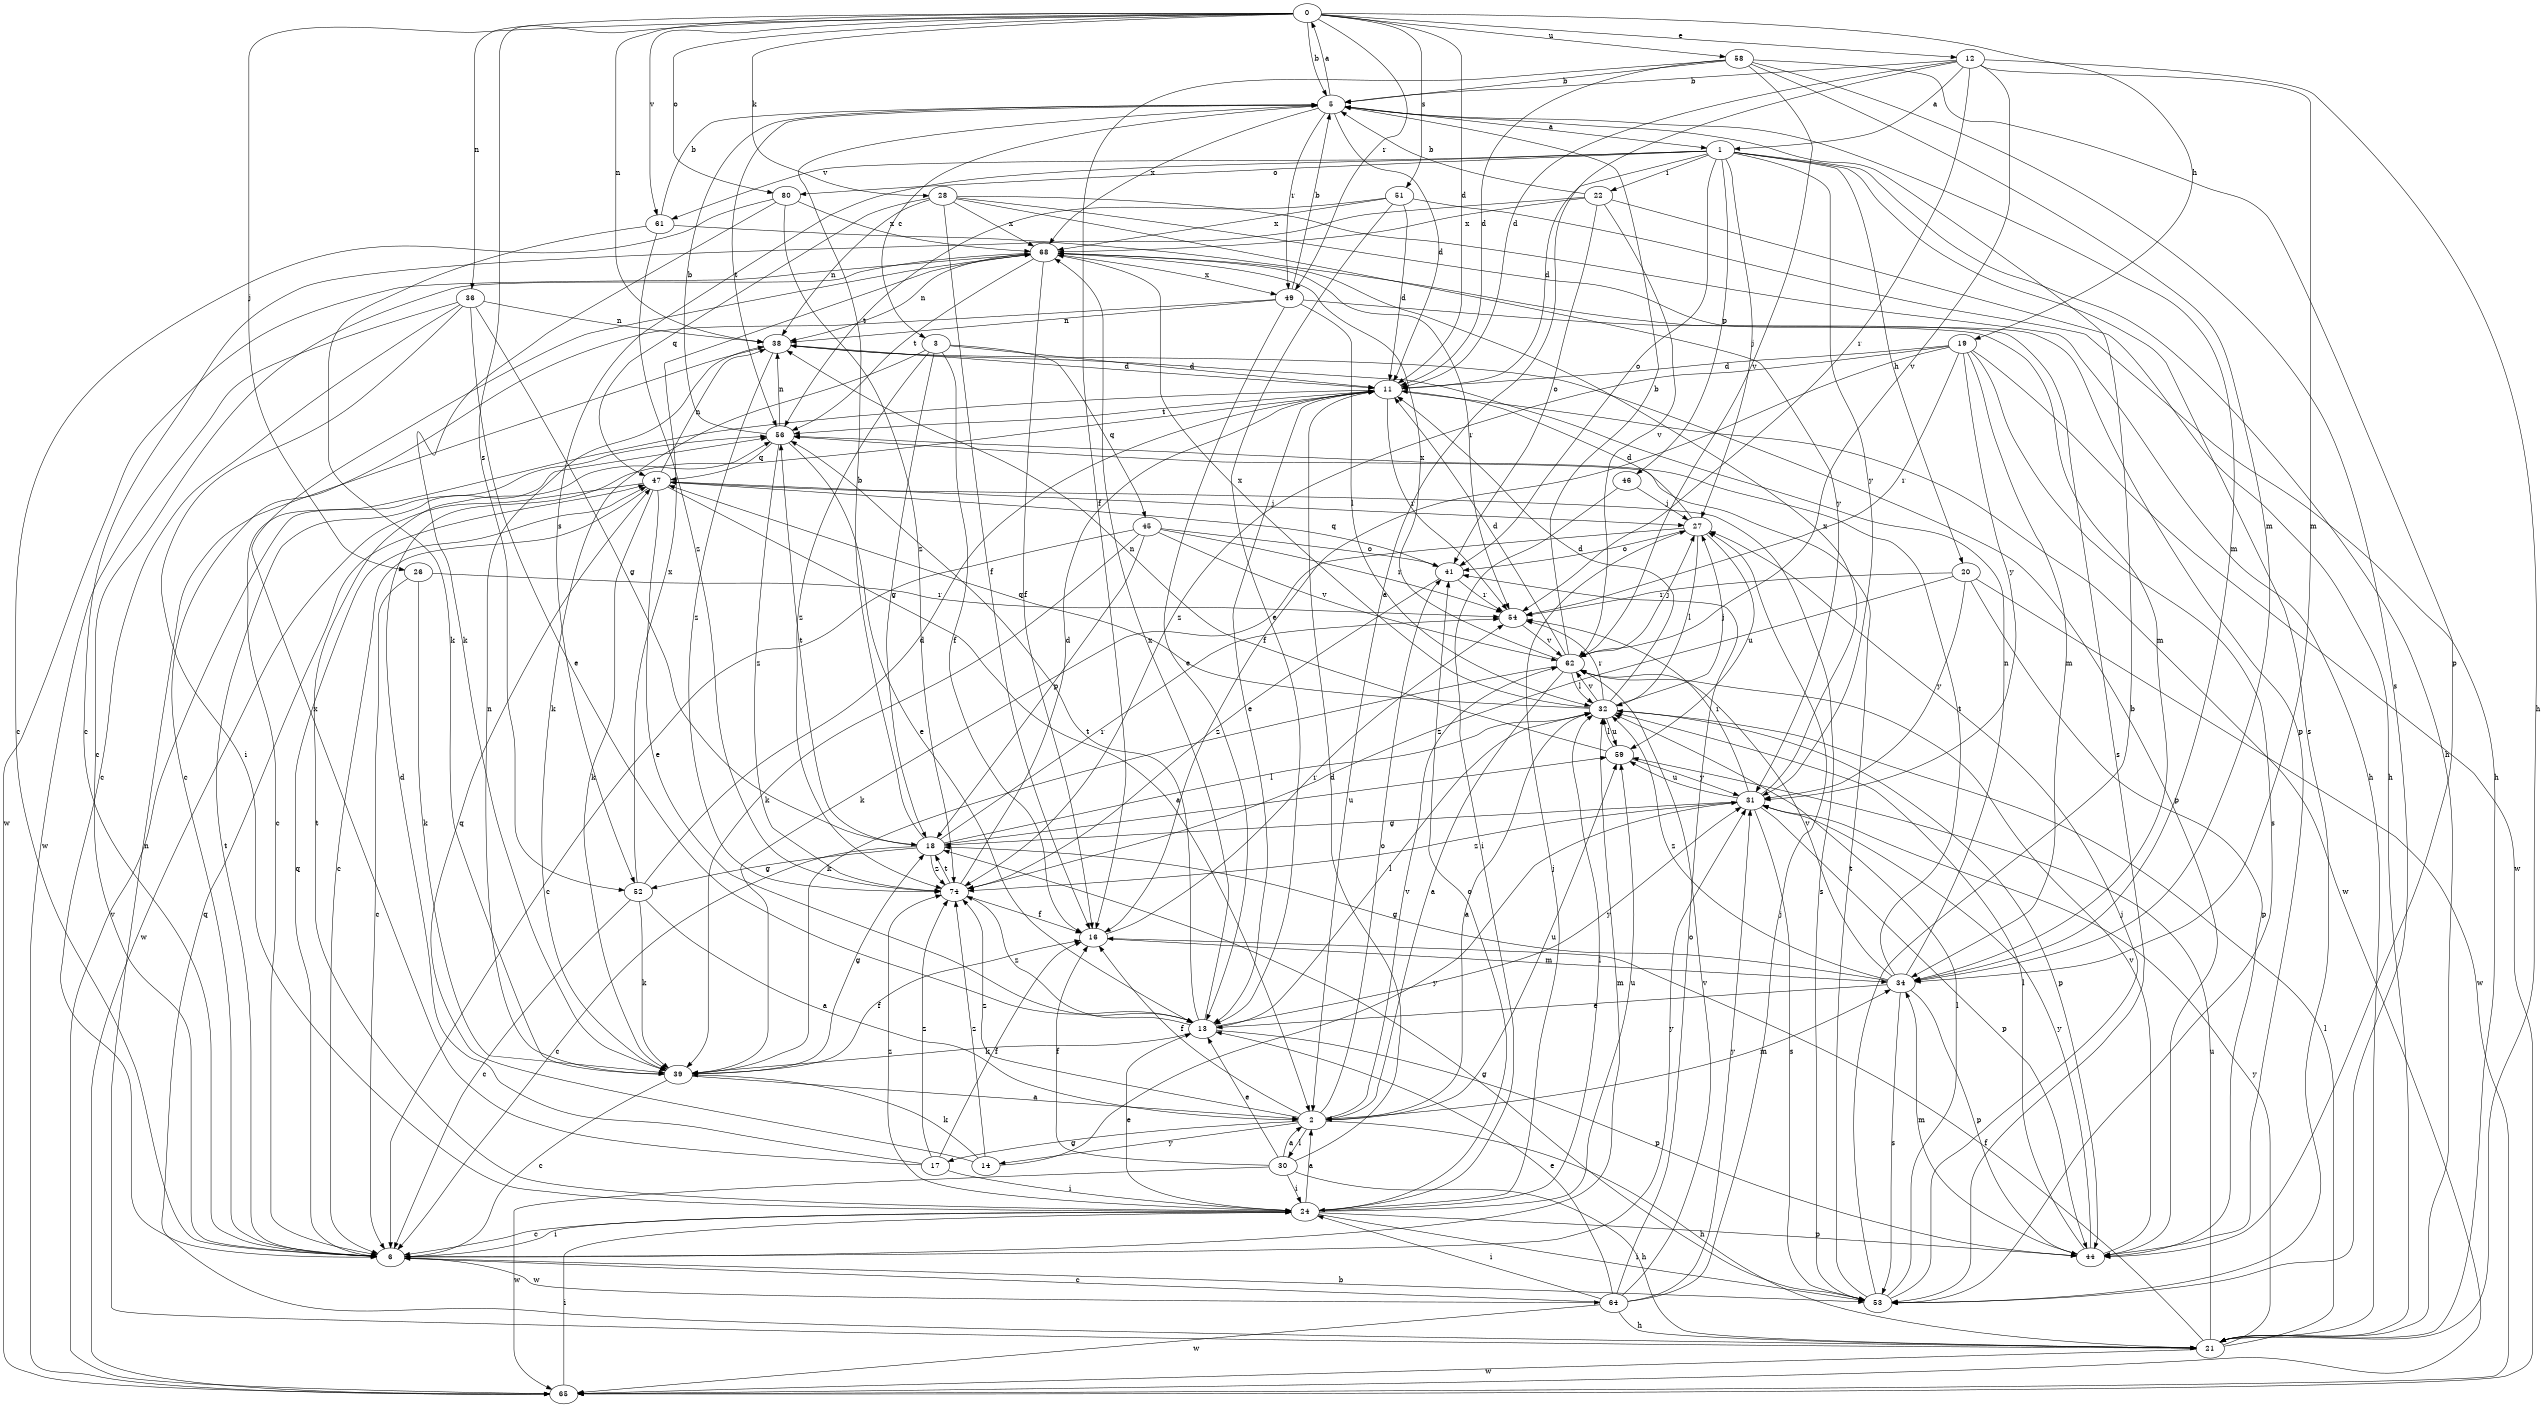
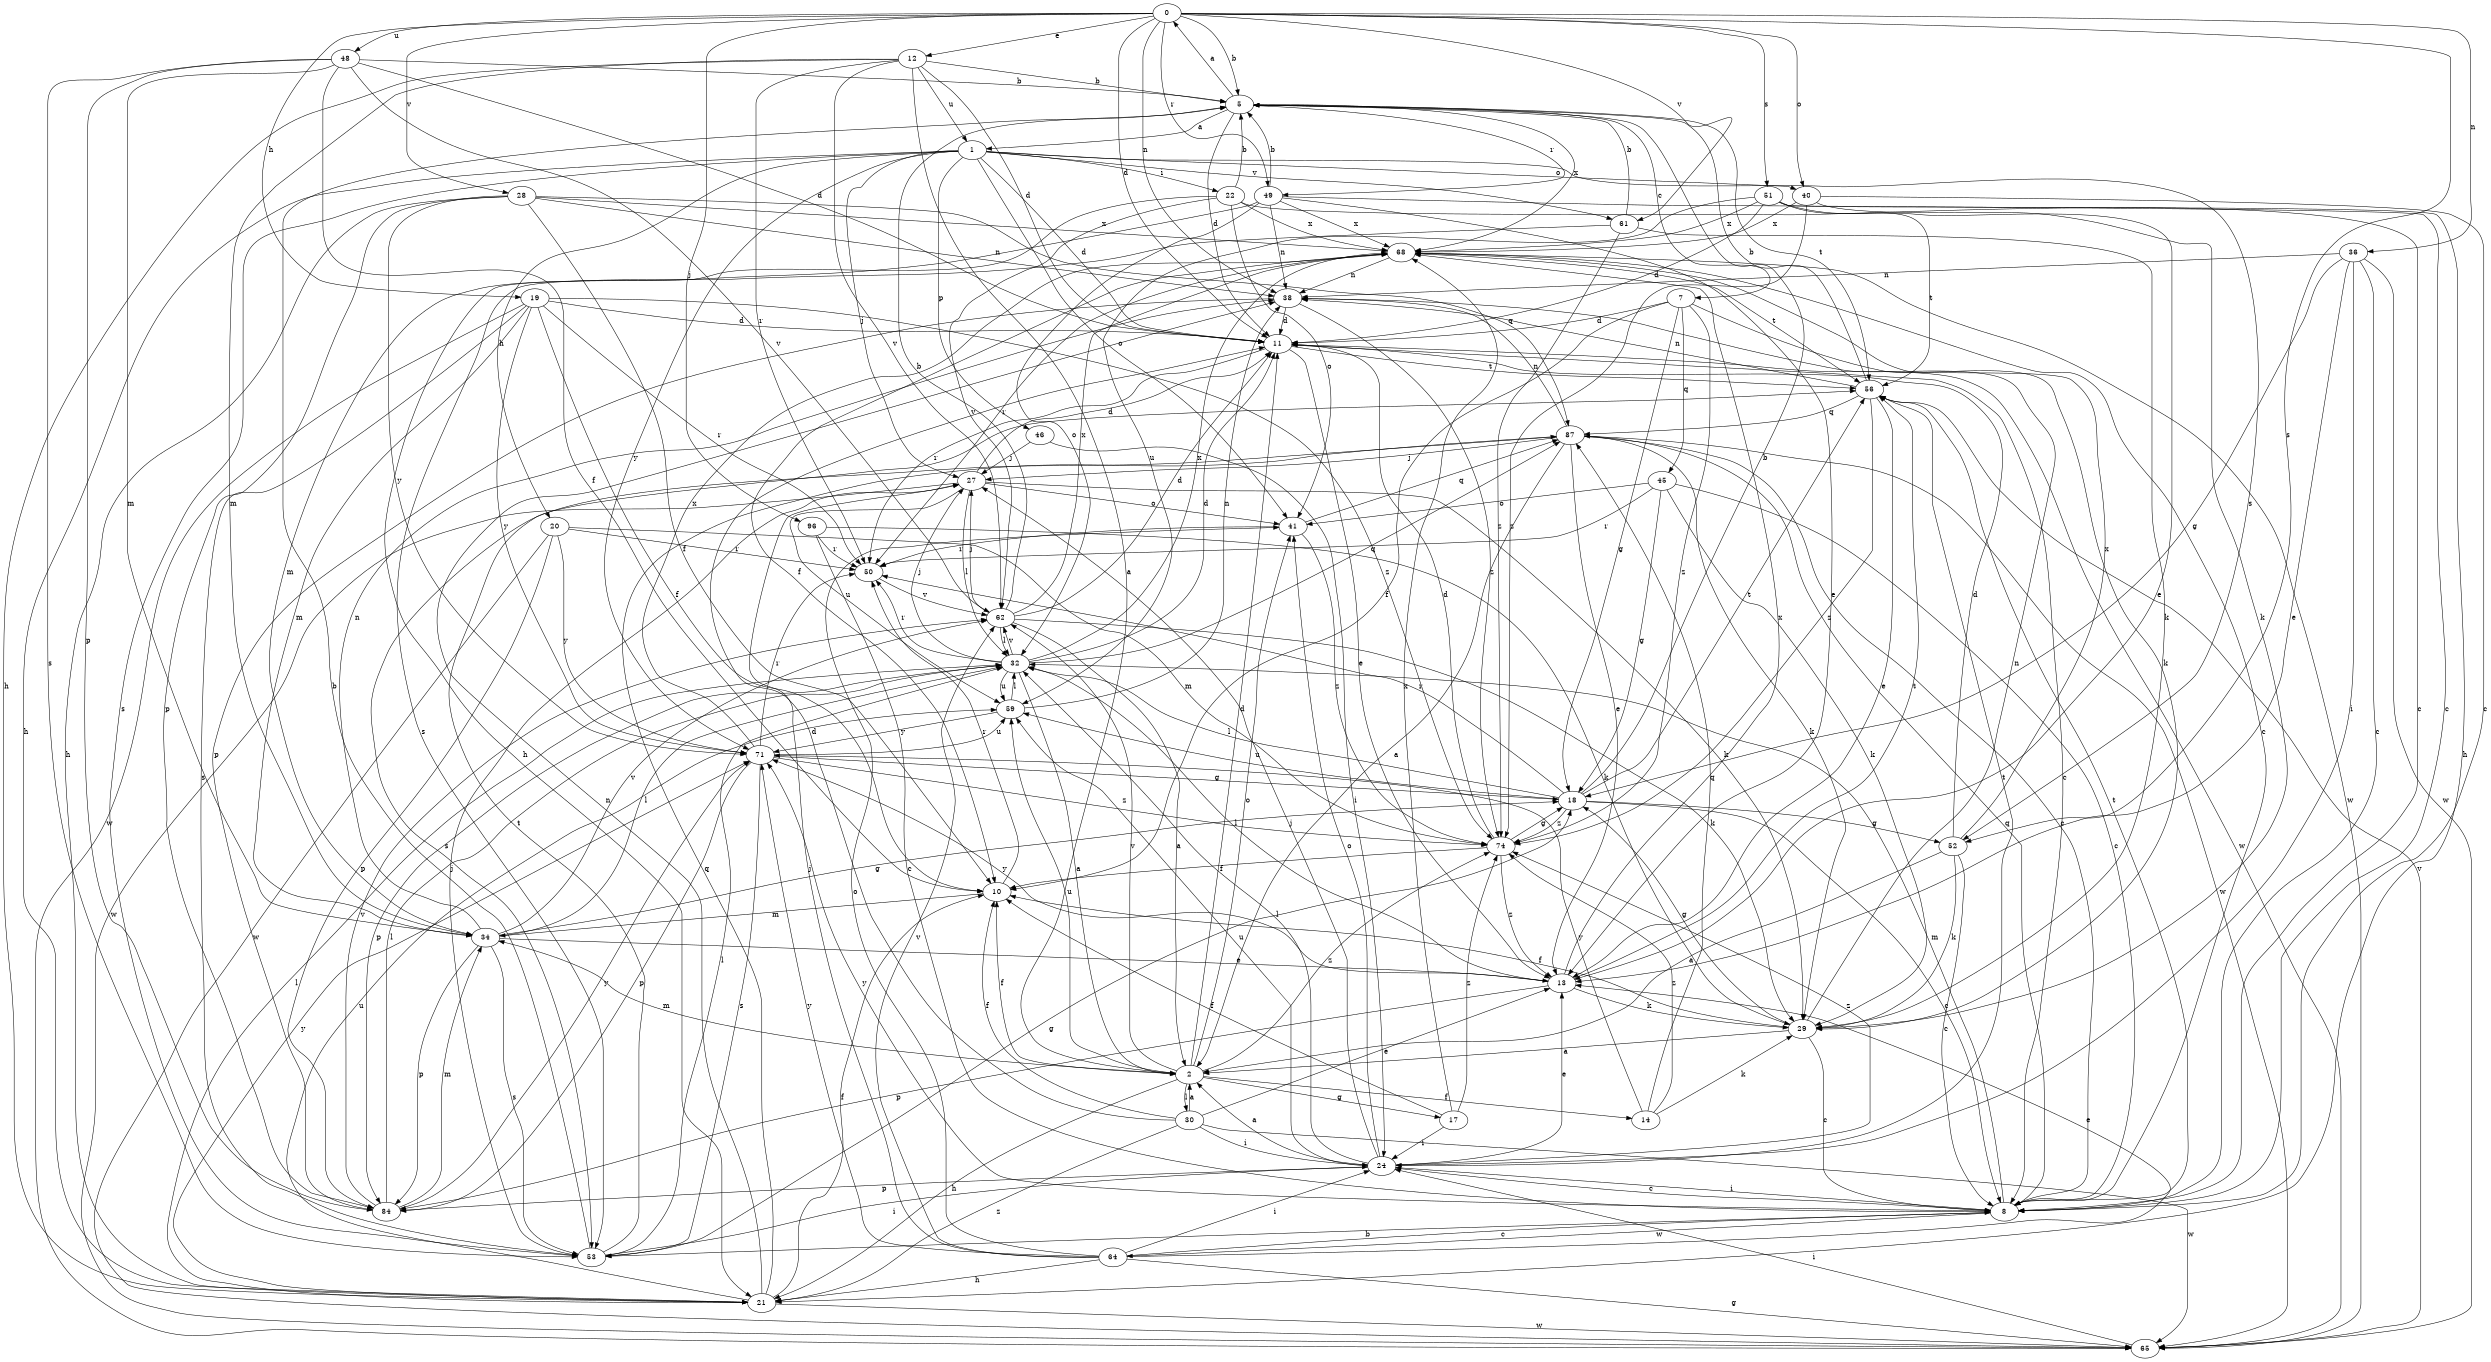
(1739, 59) -> (345, 59)
(755, 104) -> (409, 104)
(1935, 104) -> (951, 104)
(786, 196) -> (1807, 196)
none -> (1225, 255)
(1165, 271) -> (1332, 223)
(2168, 300) -> none
(936, 344) -> (1681, 298)
(1669, 473) -> none
(657, 481) -> (1570, 435)
(1353, 504) -> (1074, 435)
(404, 556) -> (1239, 713)
(418, 572) -> (812, 527)
(1351, 608) -> none
(1513, 618) -> (869, 572)
(1056, 686) -> (1642, 641)
(1440, 732) -> (1189, 686)
(1751, 801) -> (760, 755)
(1674, 846) -> (646, 801)
(946, 869) -> (1543, 823)
(1094, 938) -> (997, 892)
(1058, 999) -> (1510, 921)
(678, 1075) -> (1802, 1029)
(1171, 1143) -> (1446, 1098)
(391, 1257) -> (2004, 1212)
(1644, 1257) -> (999, 1212)
(2091, 1257) -> (386, 1212)
(1588, 1259) -> (981, 1192)
(469, 1323) -> (459, 560)
none -> (405, 1325)
(1197, 1349) -> (1734, 1303)
